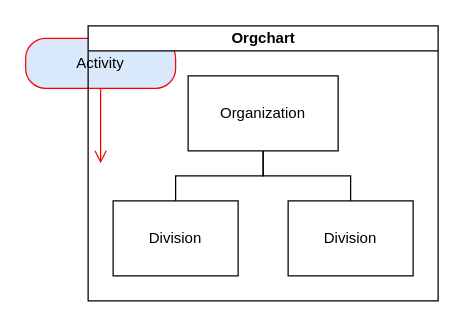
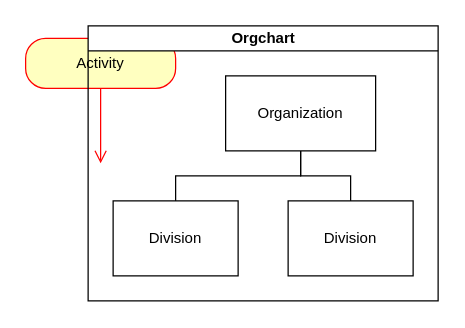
(101, 63) -> (101, 63)
(263, 113) -> (301, 113)
